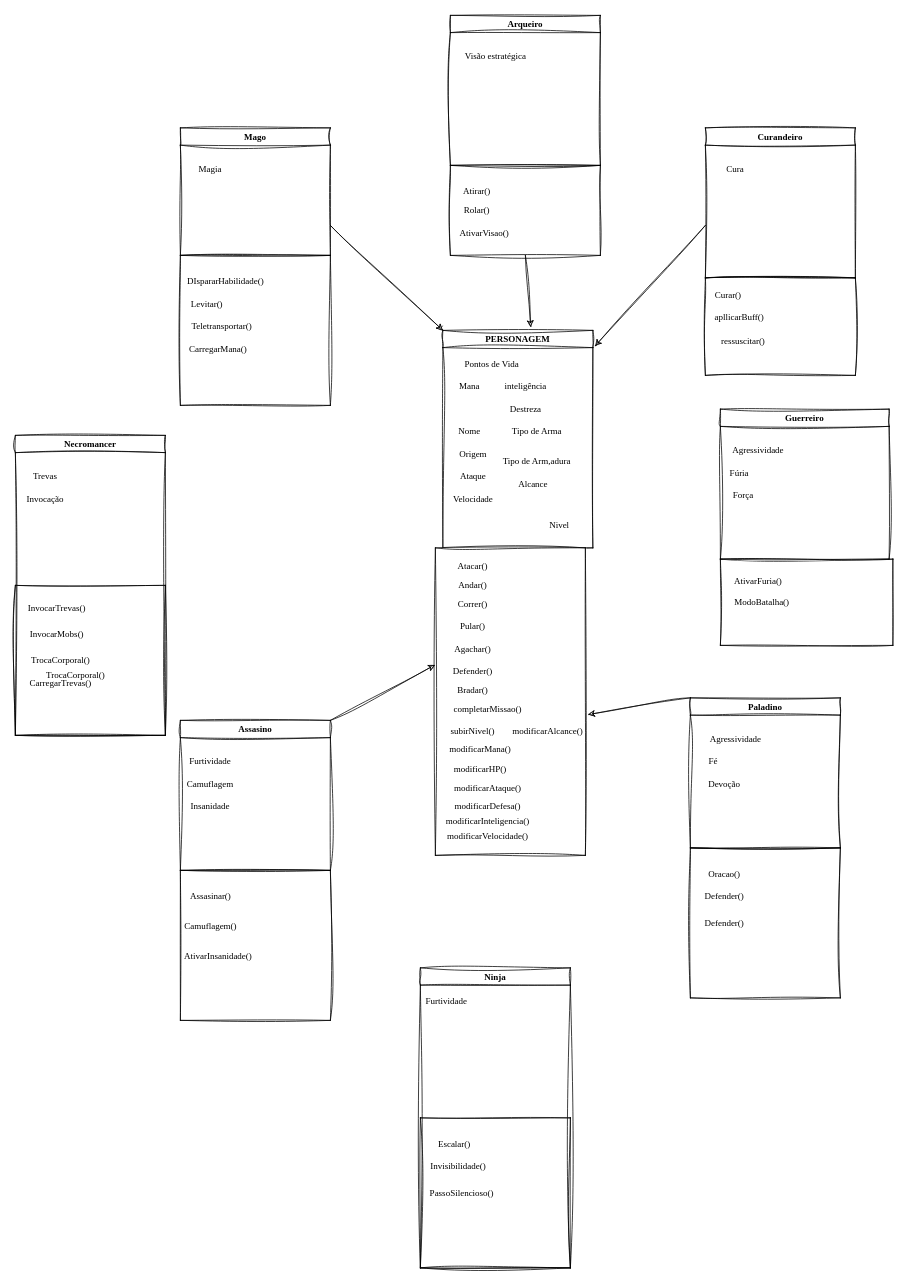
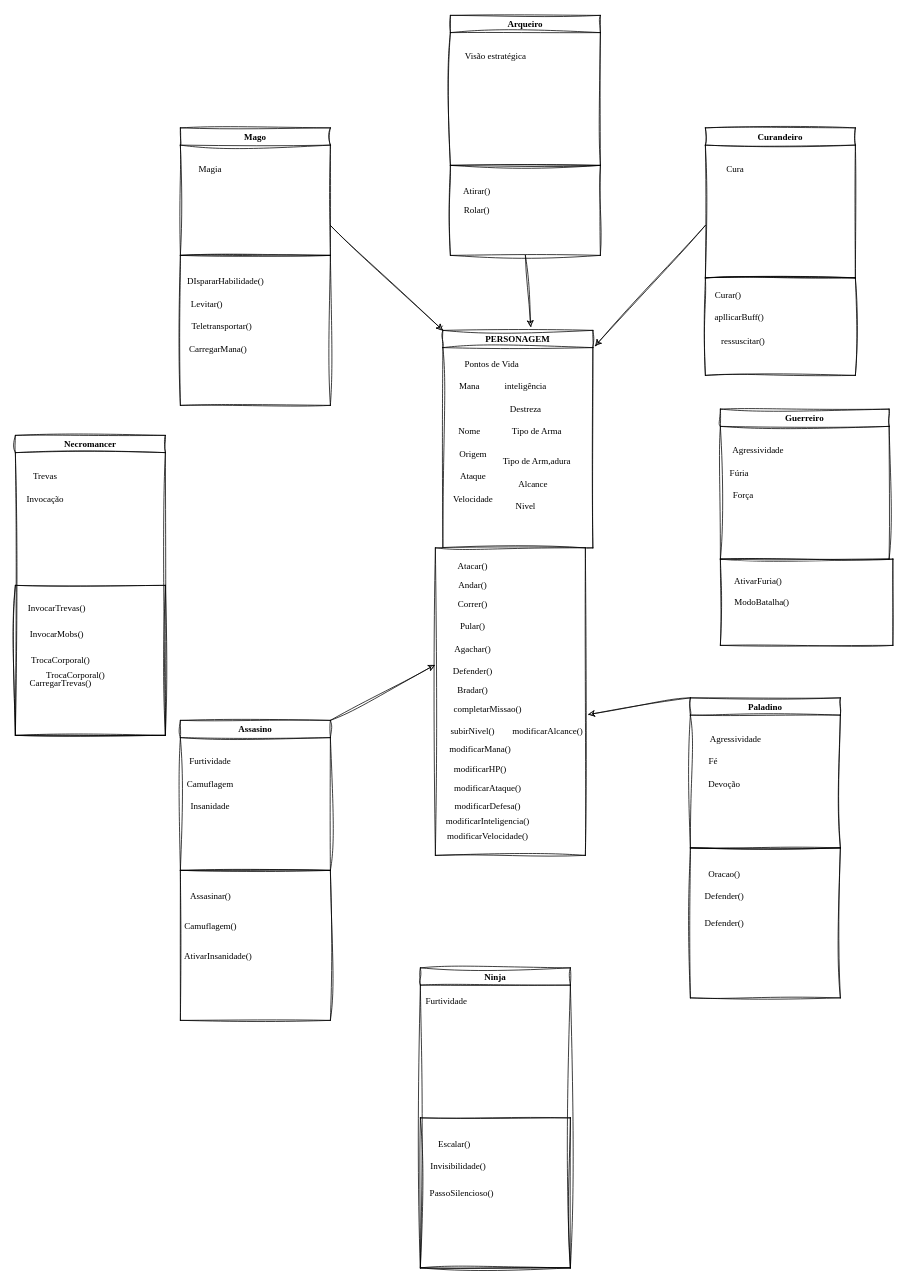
(484, 233) -> none
(559, 525) -> (525, 507)
